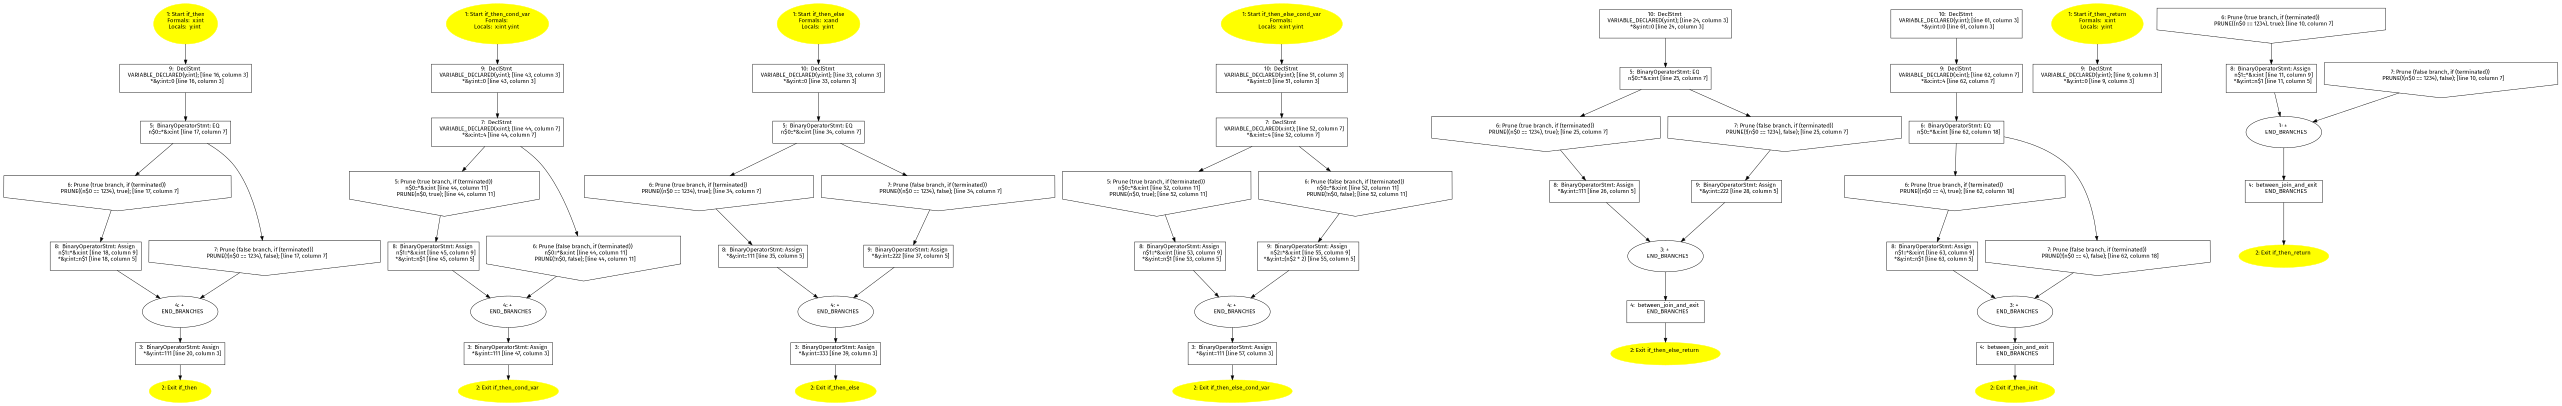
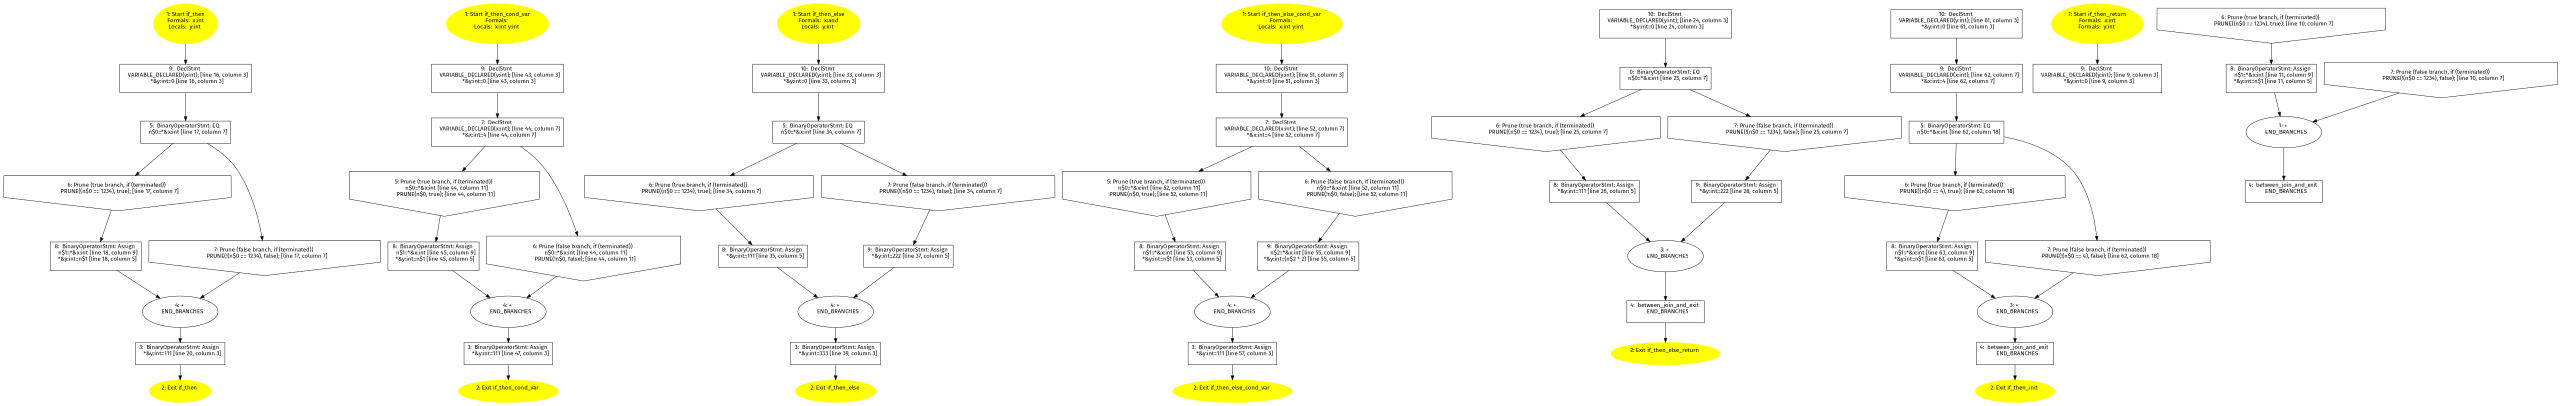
(2097, 24) -> (2097, 24)
(1666, 78) -> (1666, 78)
(1956, 132) -> (1956, 132)
(2284, 256) -> none
